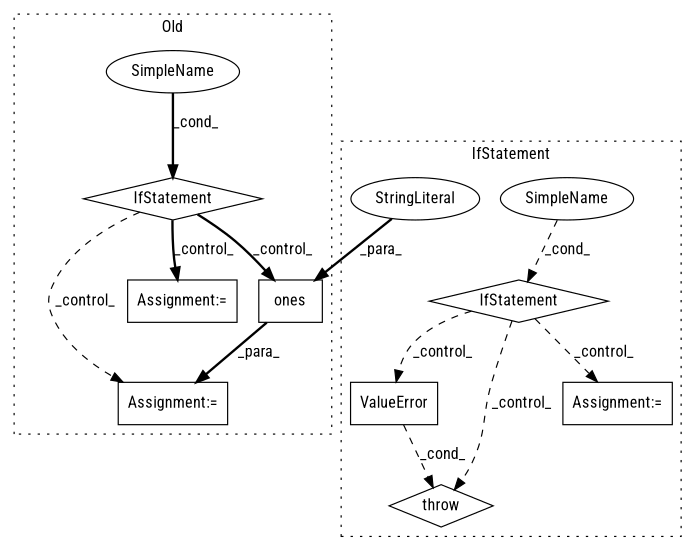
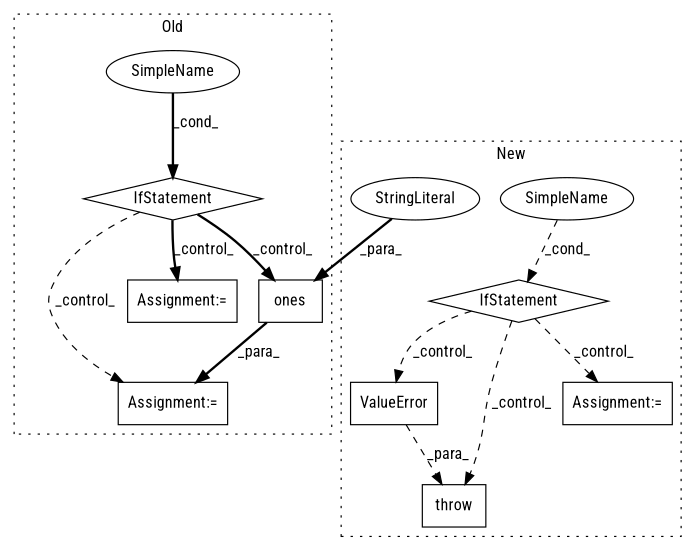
(511, 155) -> (511, 155)
(443, 455) -> (449, 455)
(441, 506) -> (454, 506)
